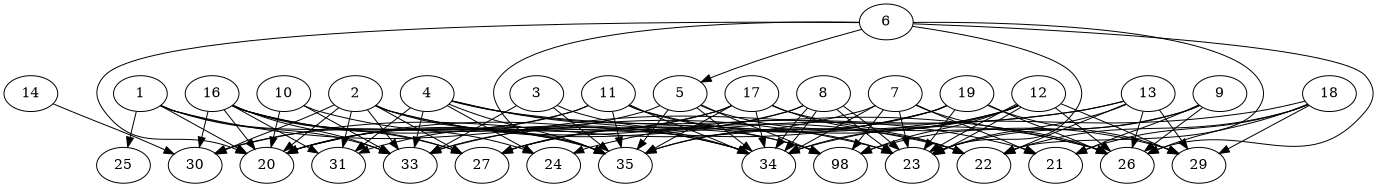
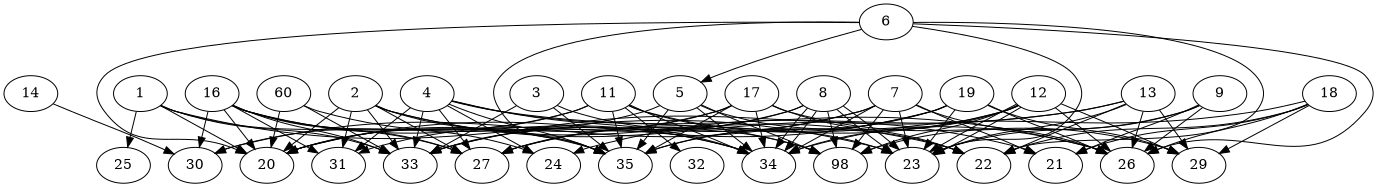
(284, 94) -> (284, 94)
(307, 117) -> none
none -> (831, 124)
none -> (452, 126)
none -> (658, 130)
none -> (697, 165)
